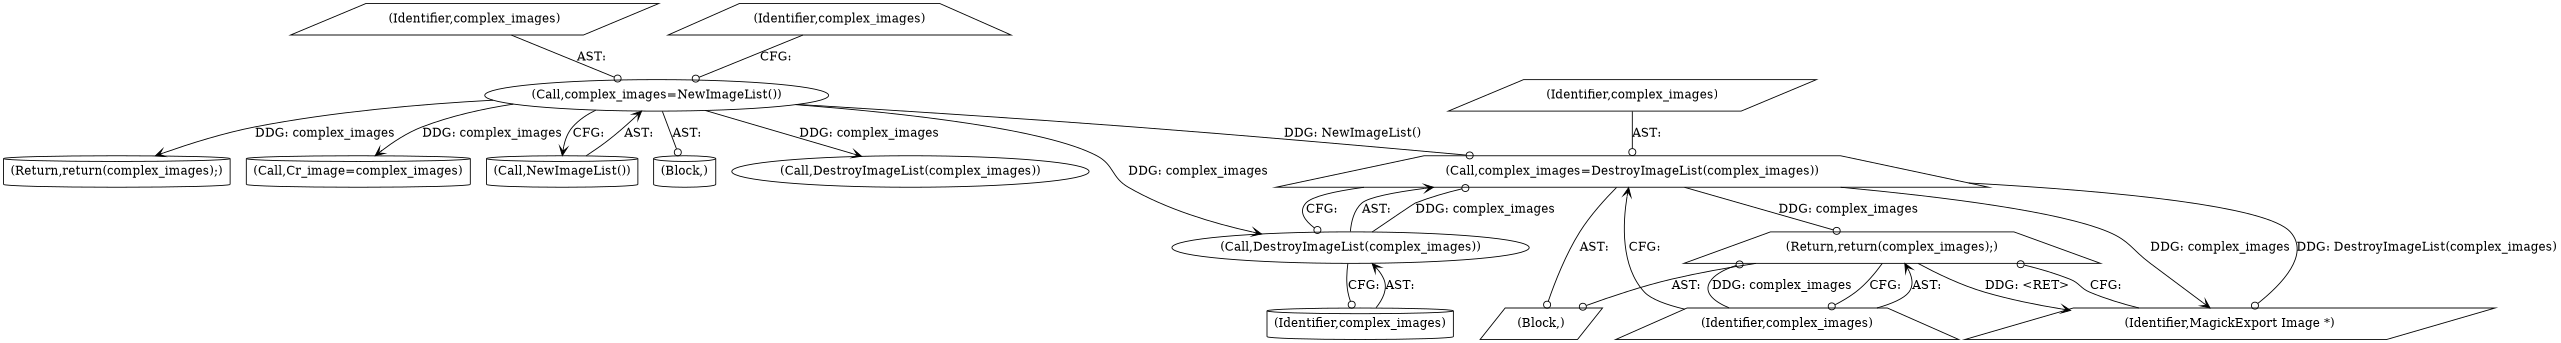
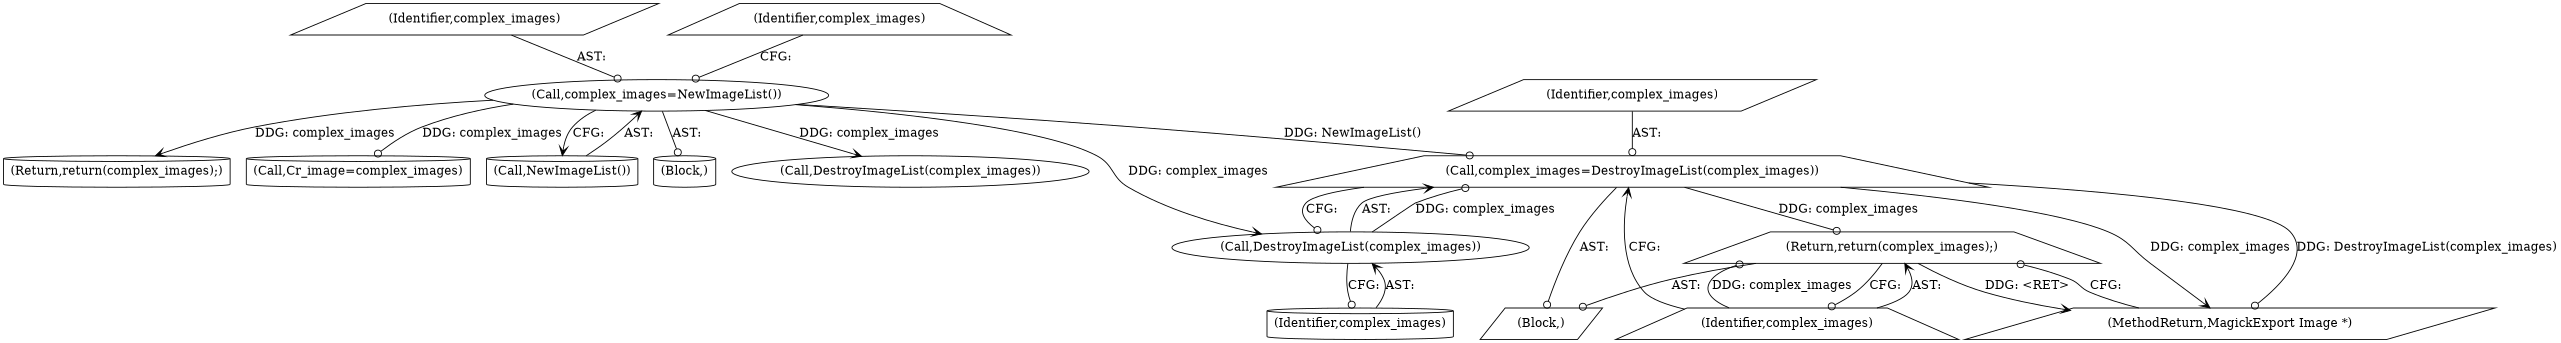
(444, 119) -> (444, 119)
(2230, 324) -> (2230, 324)
